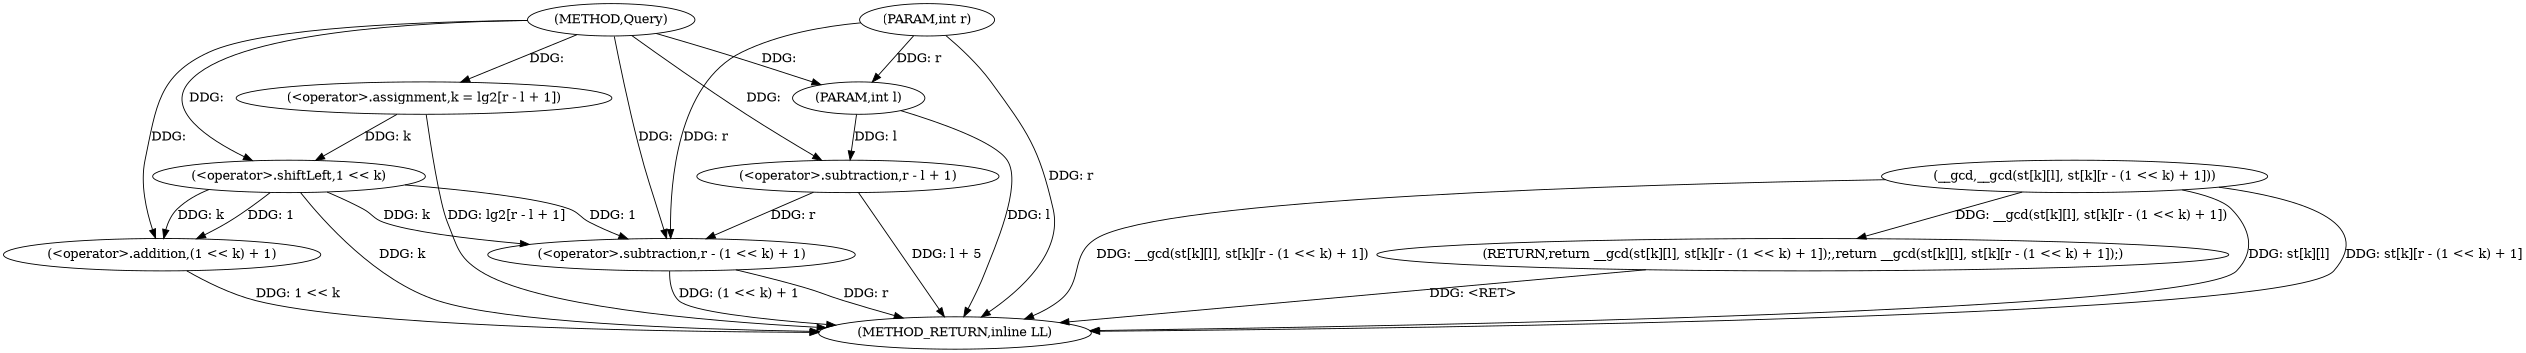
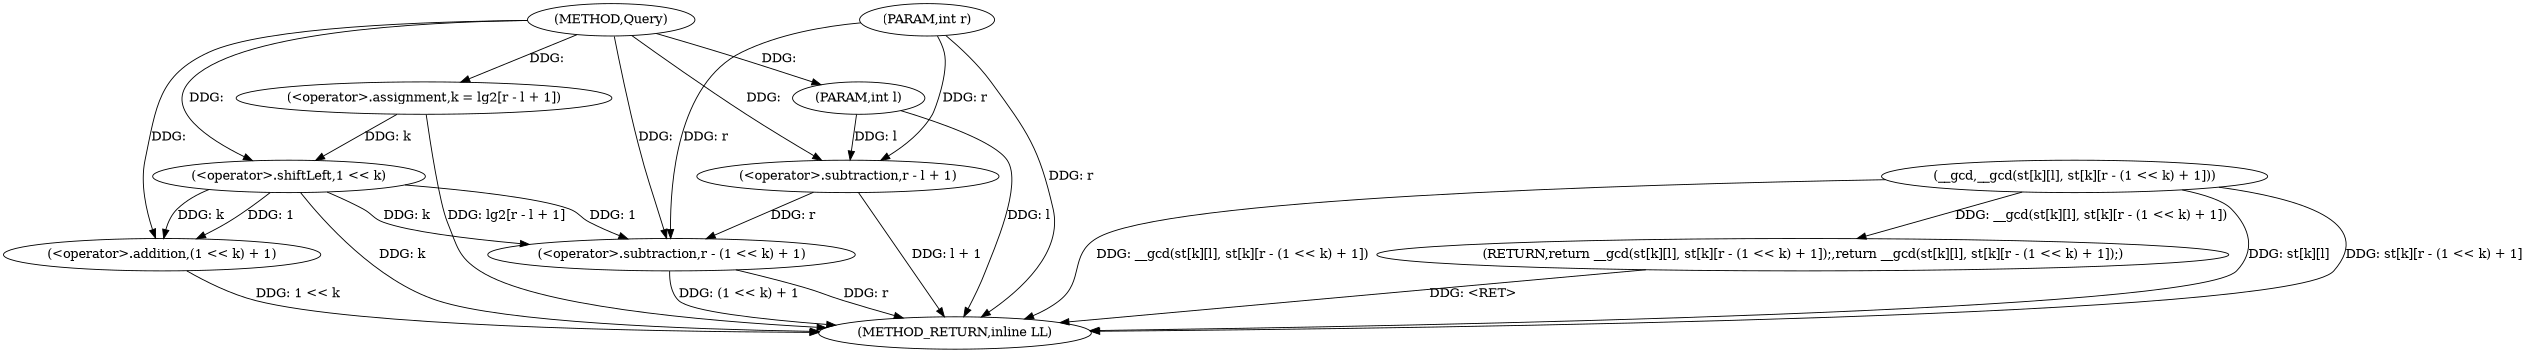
(896, 55) -> (936, 105)
(947, 255) -> (947, 255)
